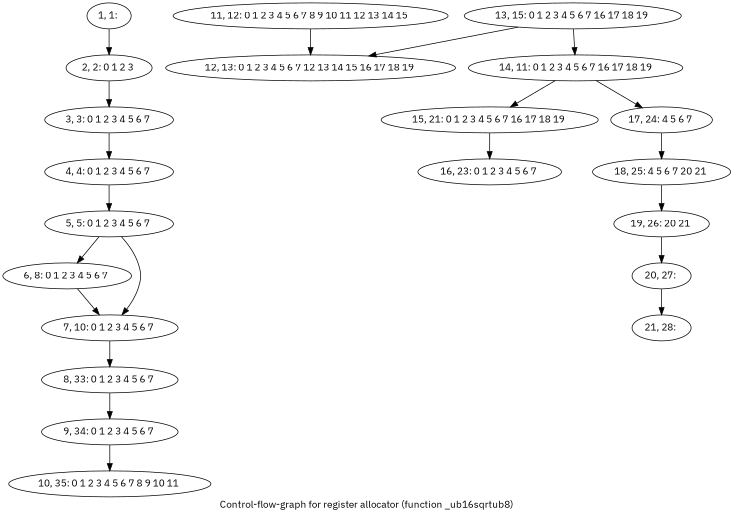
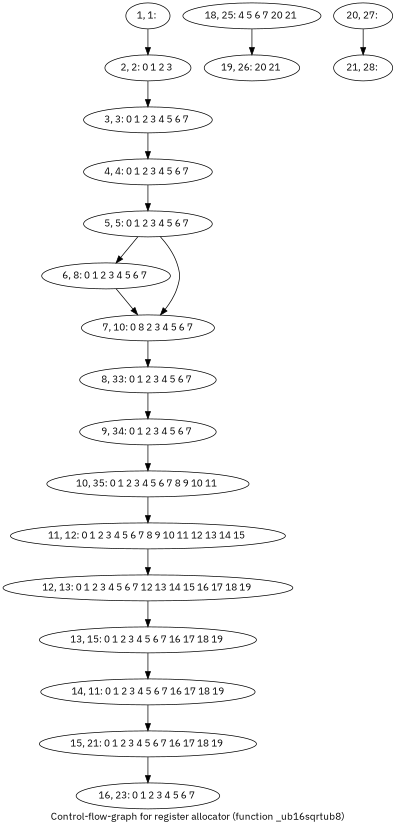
(447, 41) -> (148, 610)
(662, 120) -> none
(662, 246) -> none
(110, 328) -> (148, 328)
none -> (148, 506)
